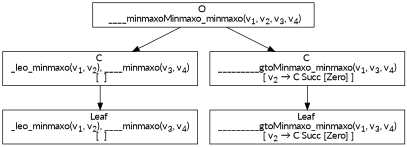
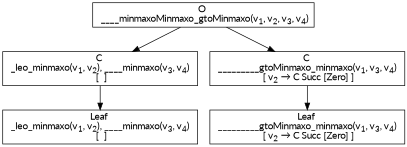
(178, 19) -> (178, 19)
